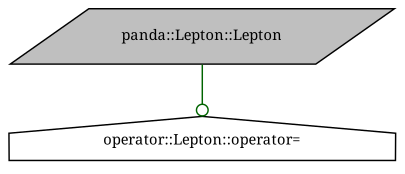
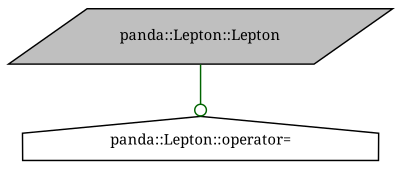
(202, 141) -> (201, 141)
